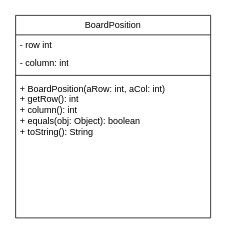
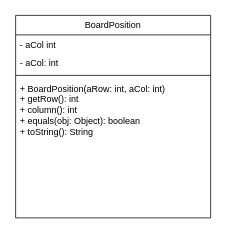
(39, 46) -> (40, 46)
(47, 64) -> (42, 64)
